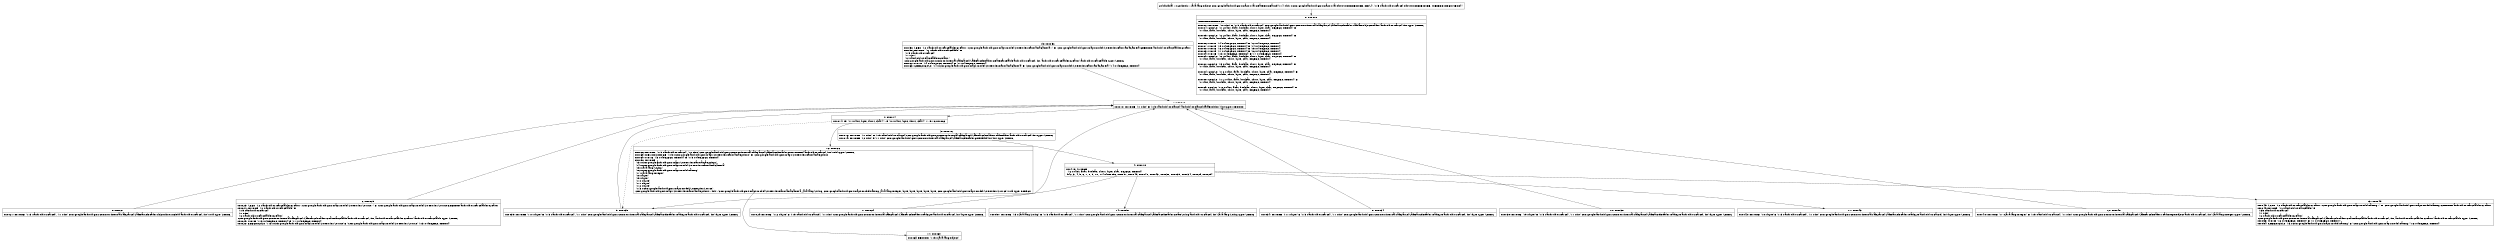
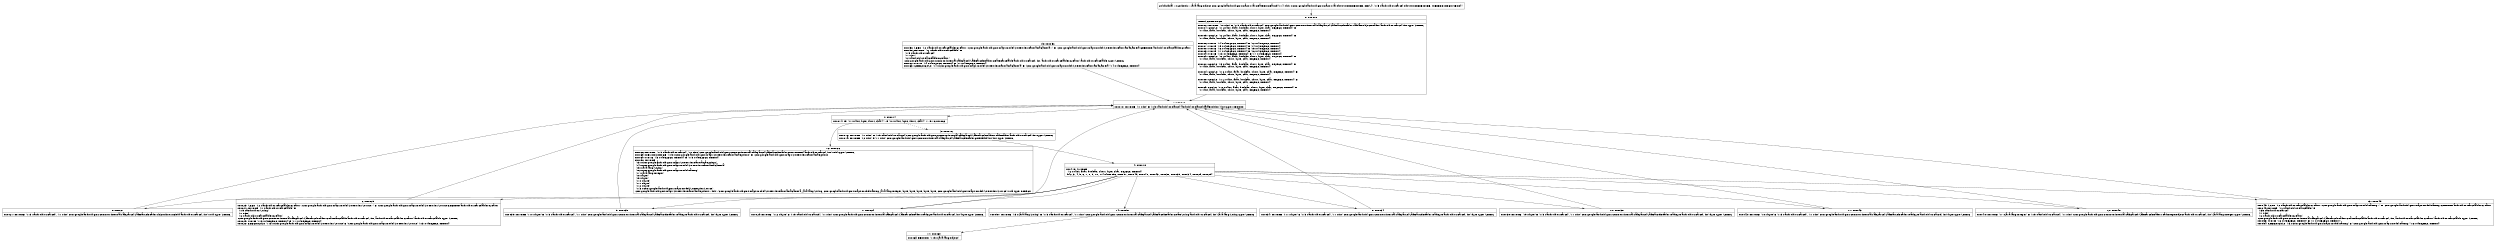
(1211, 21) -> (1210, 21)
none -> (1199, 97)
(700, 131) -> (915, 126)
none -> (1756, 144)
none -> (1519, 158)
none -> (1646, 183)
none -> (1399, 190)
none -> (1265, 192)
none -> (811, 197)
none -> (511, 198)
none -> (1014, 198)
(253, 211) -> (253, 211)
(808, 232) -> (1027, 224)
